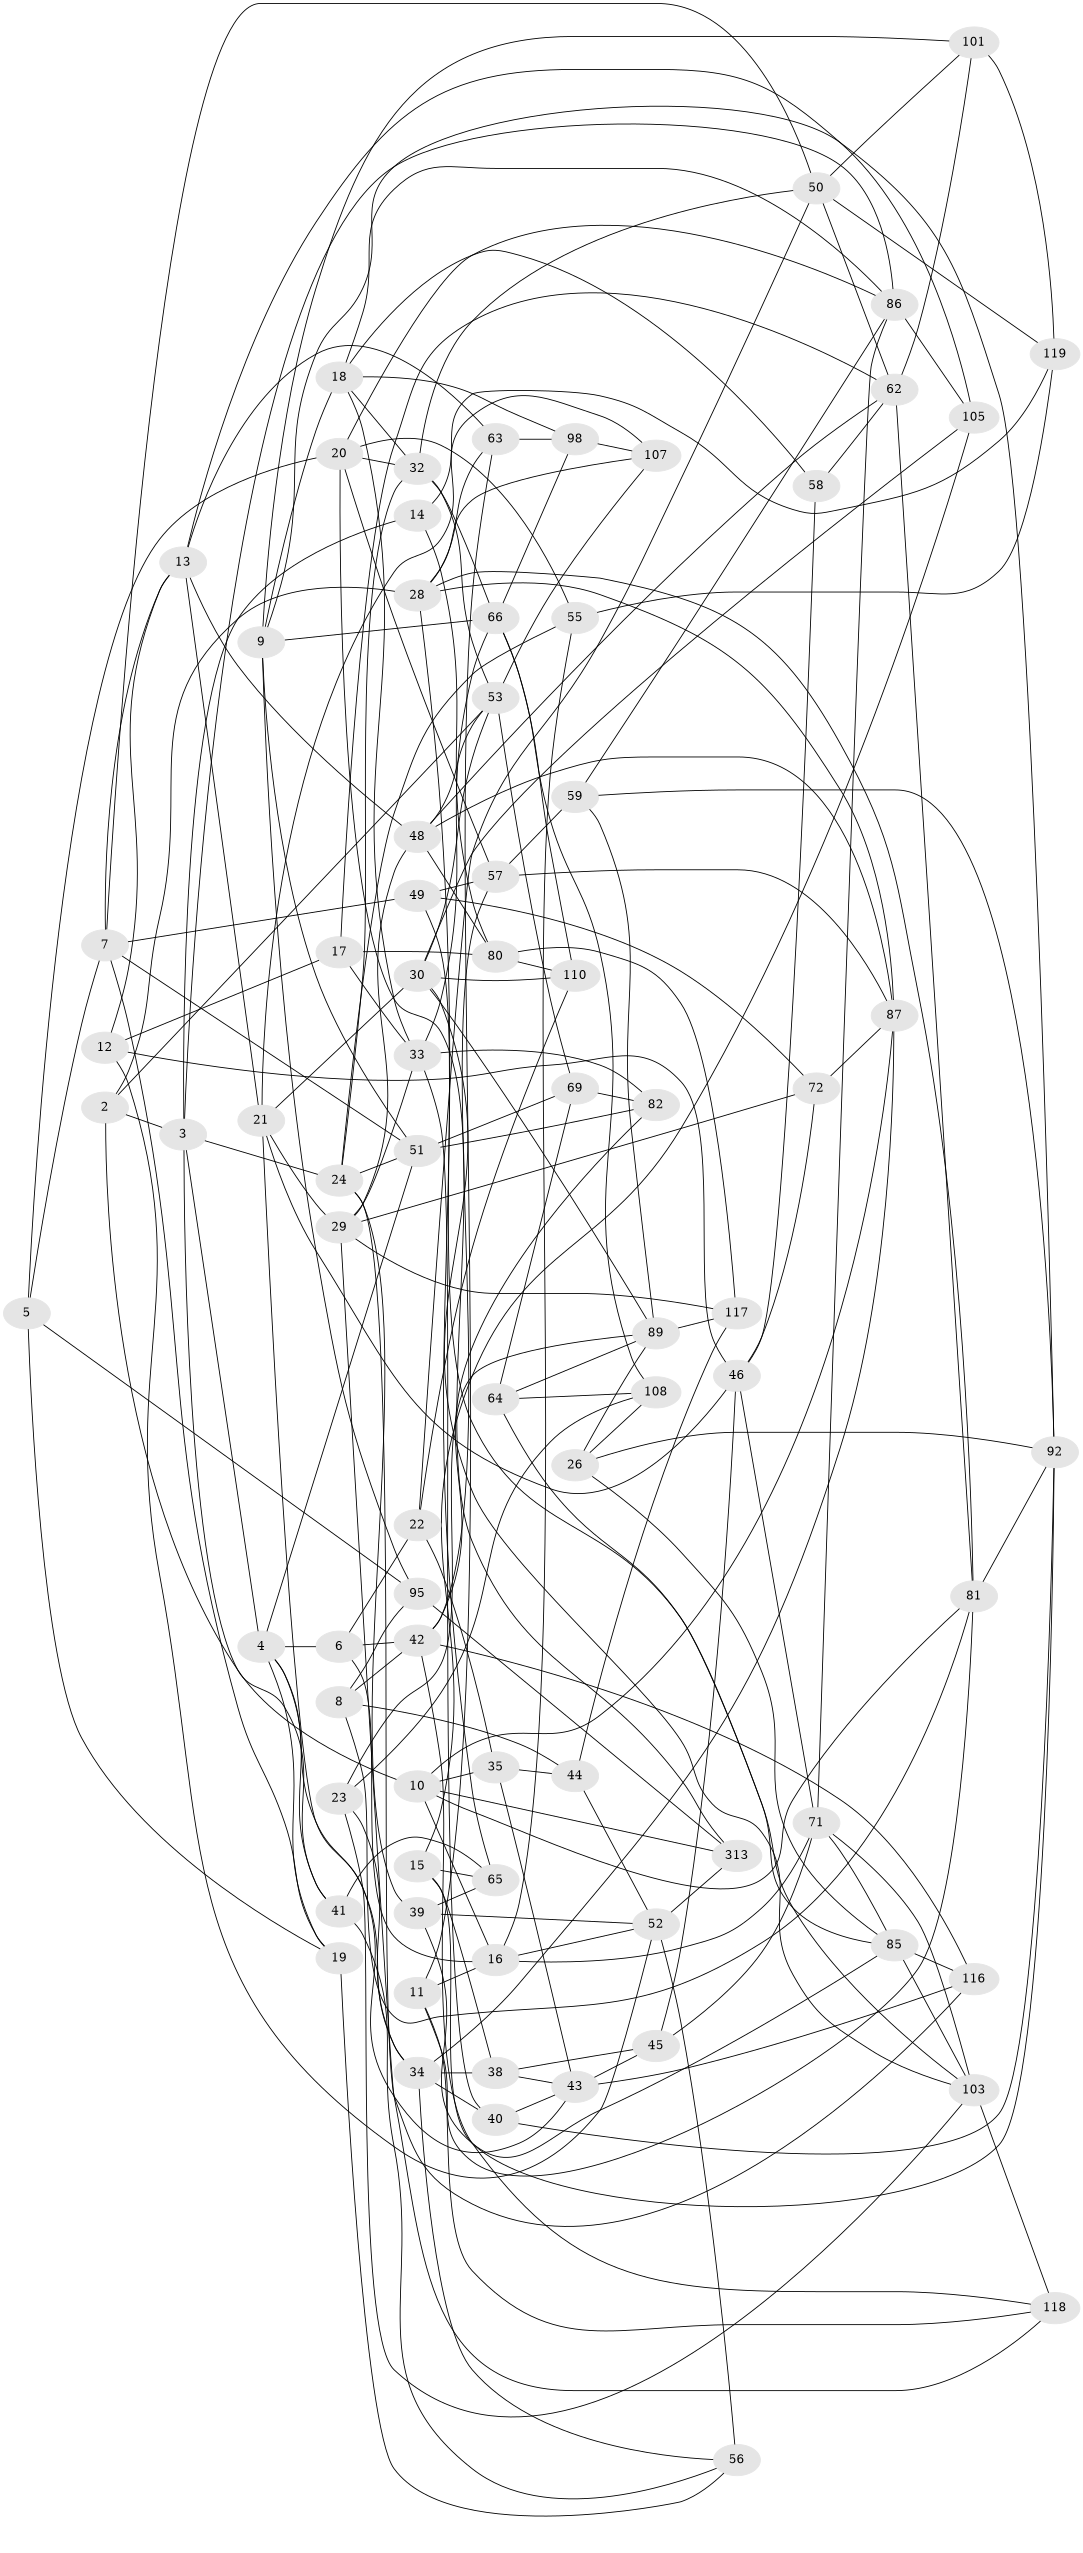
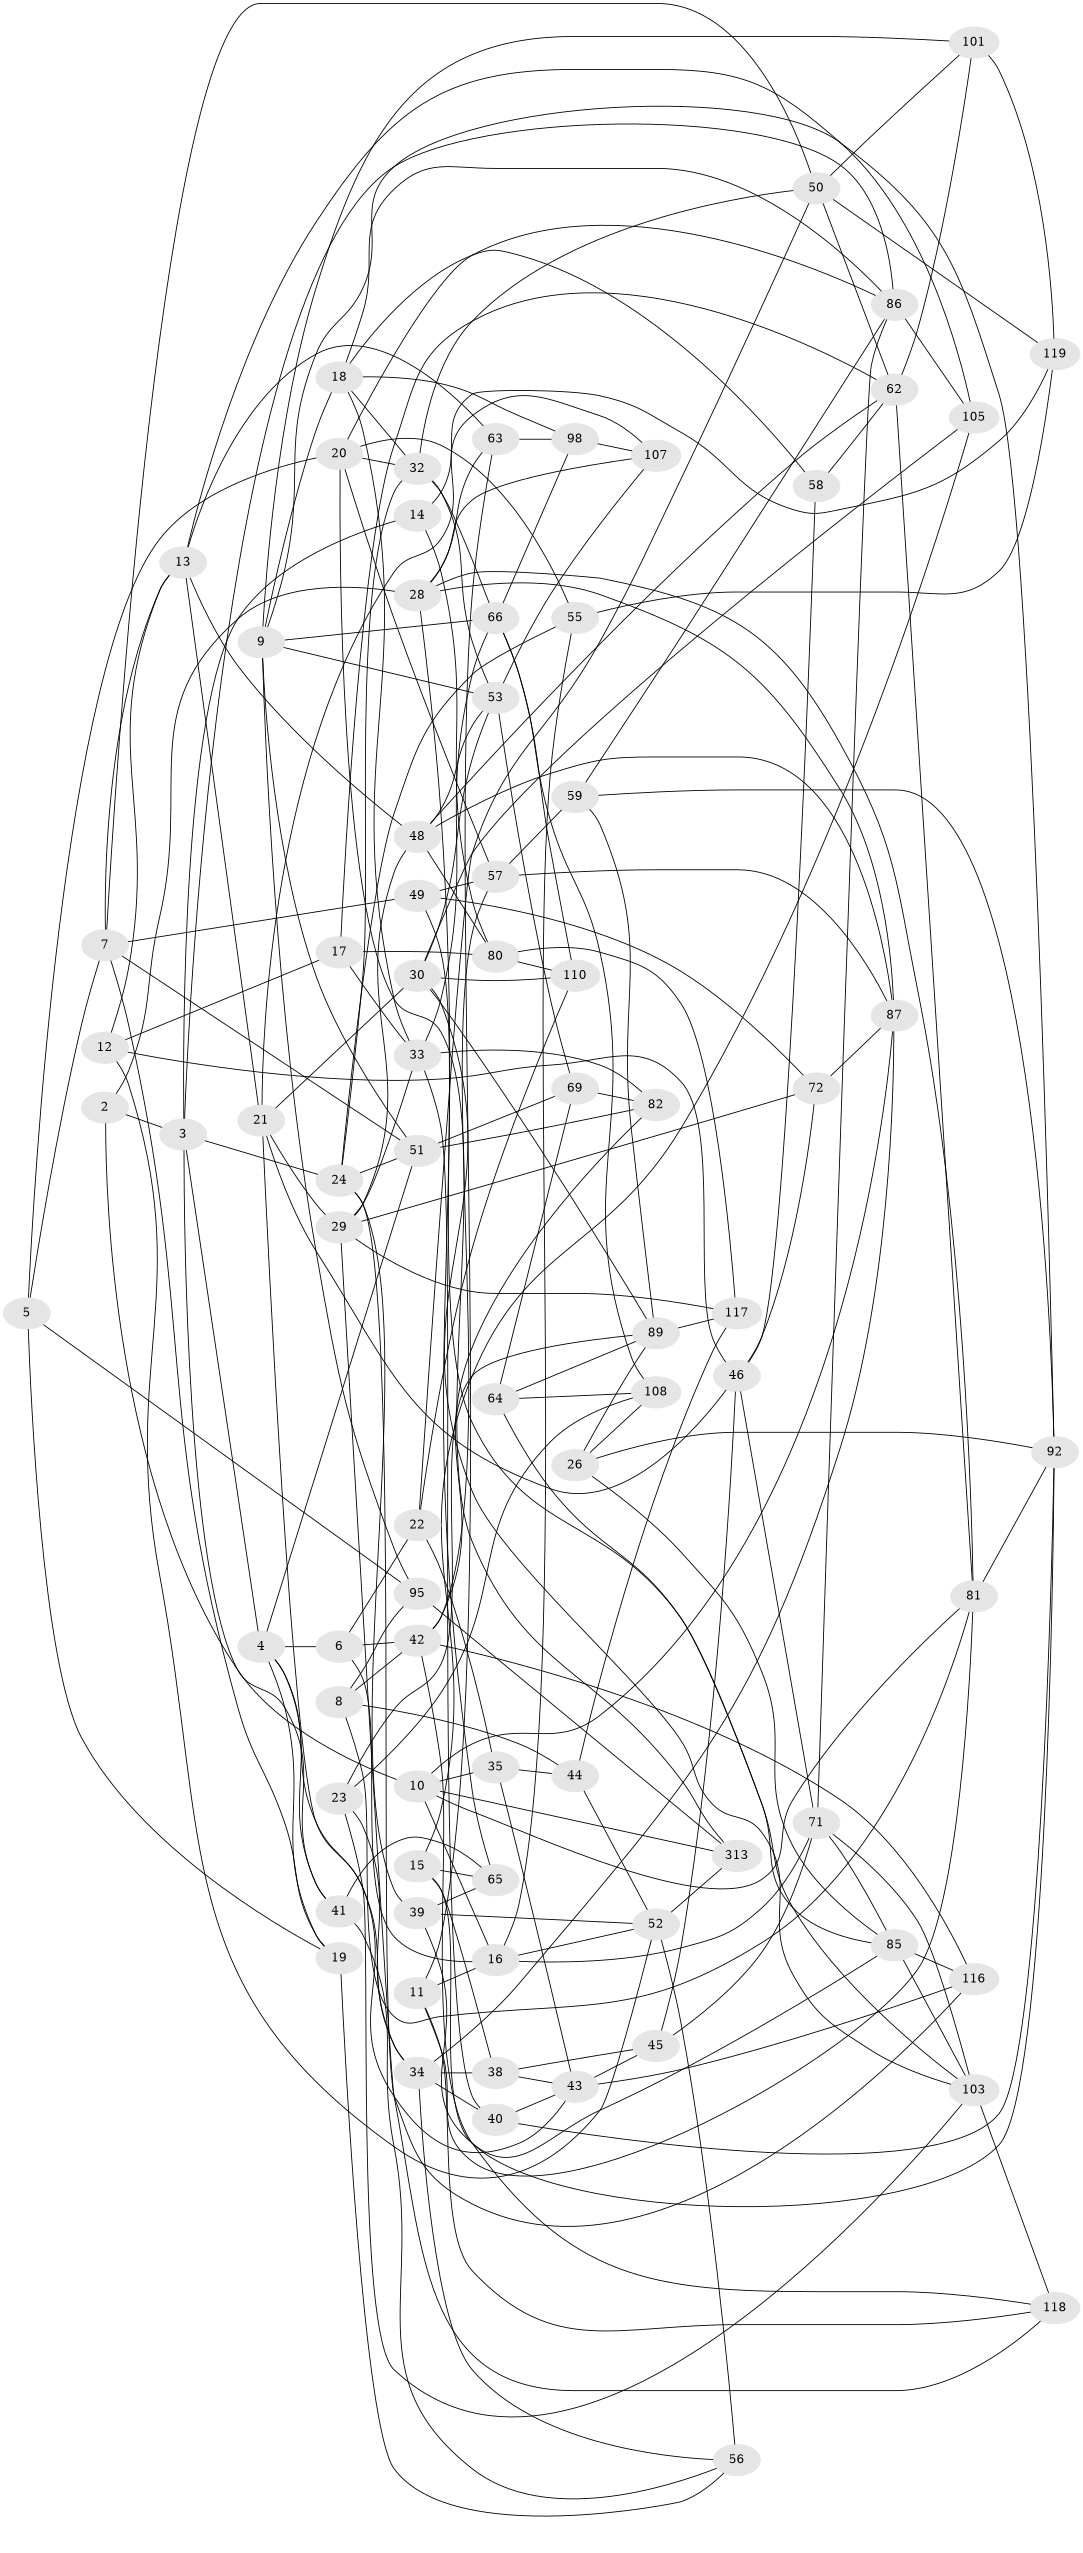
(309, 893) -> (374, 669)
